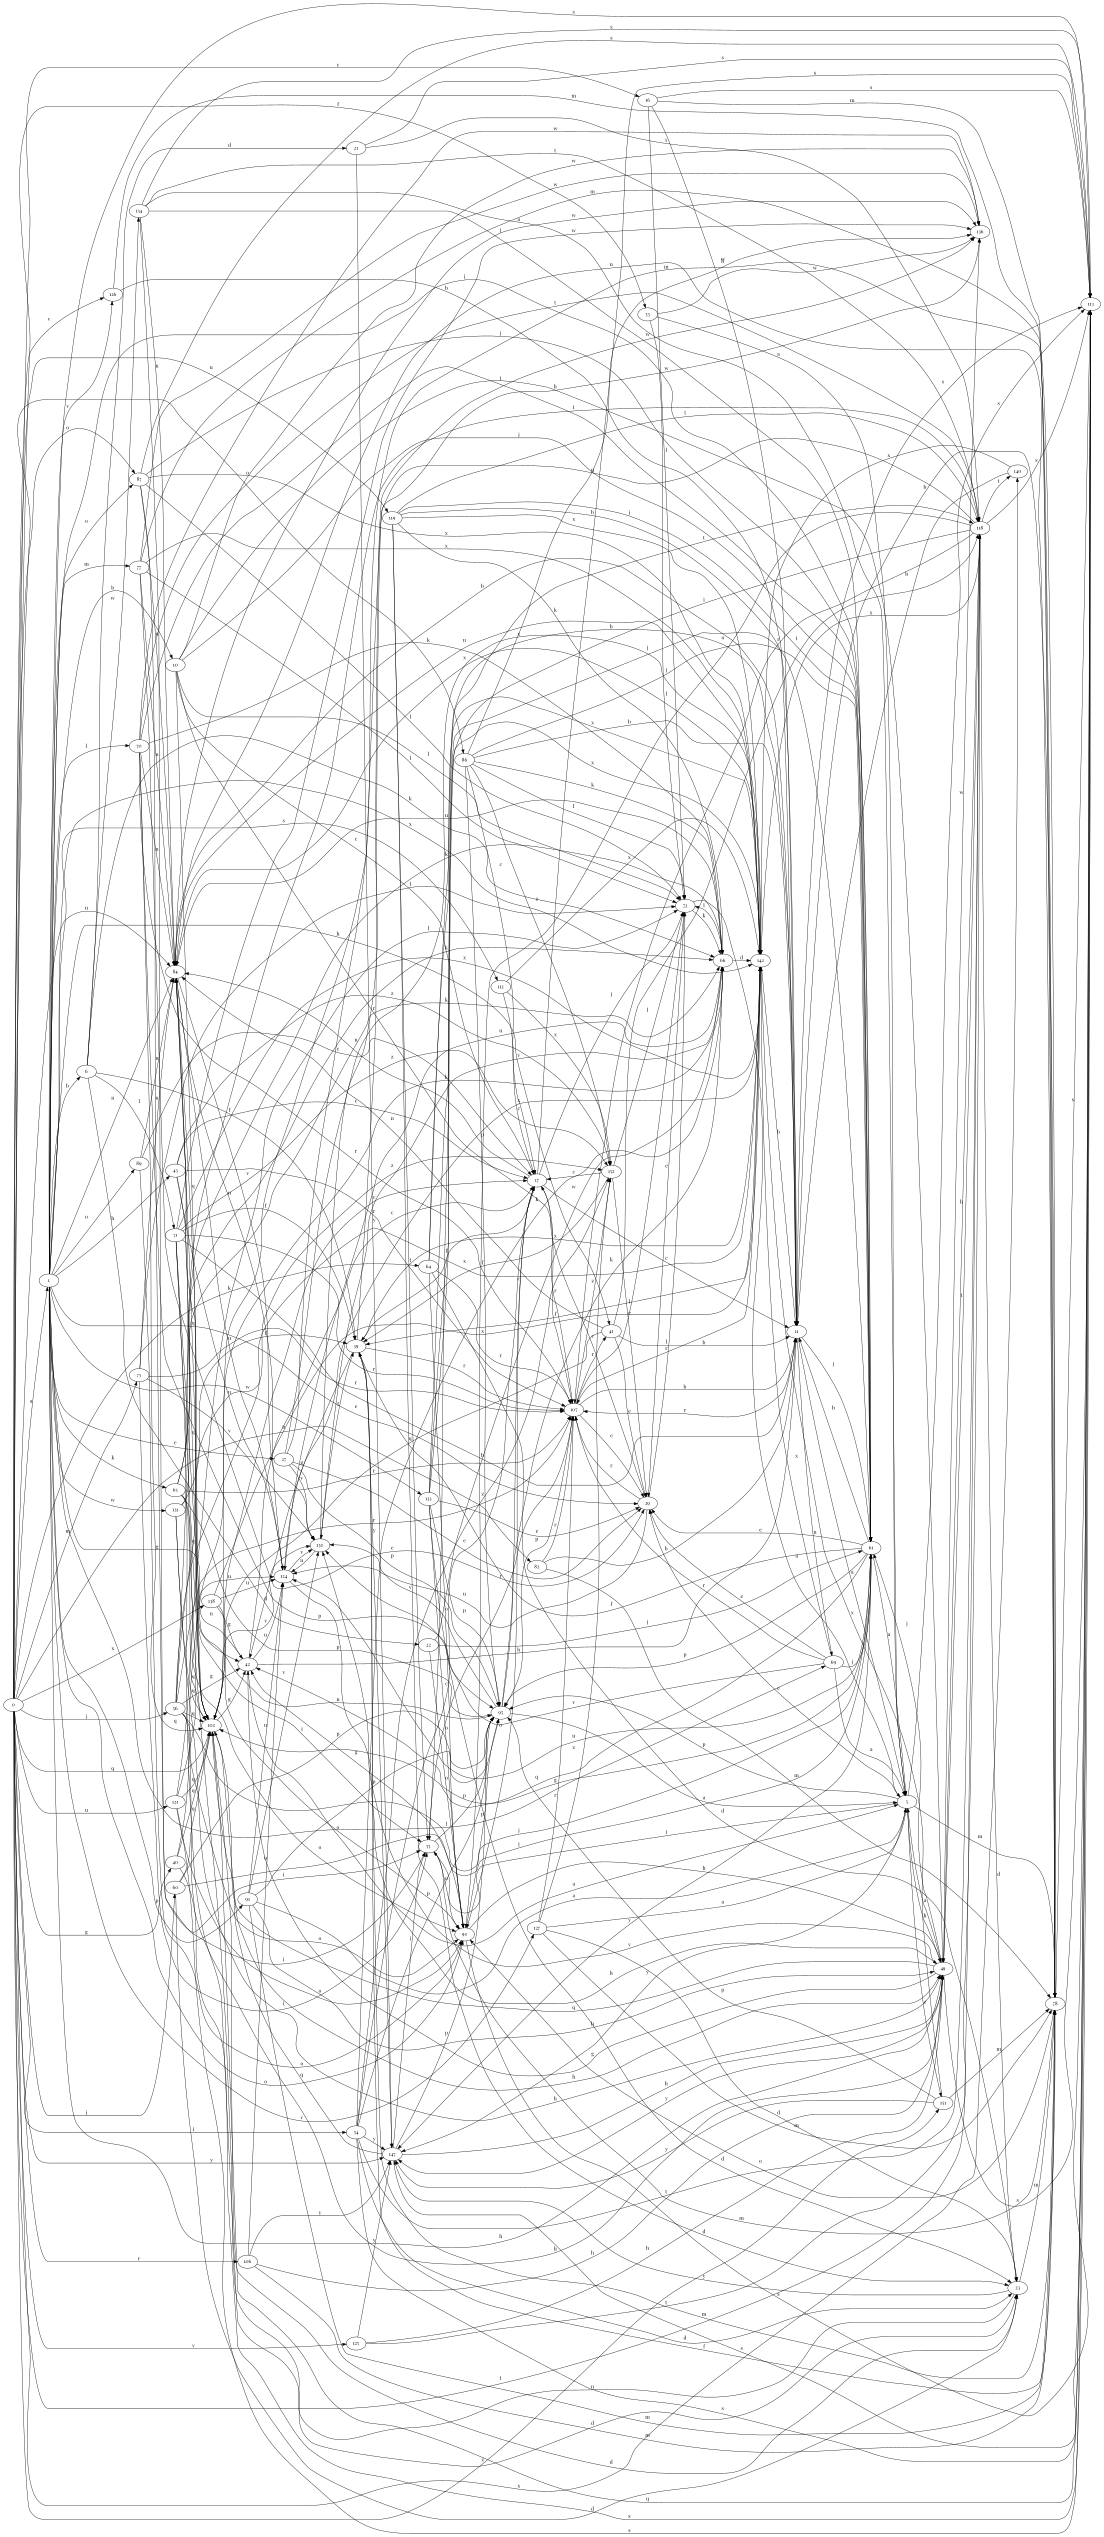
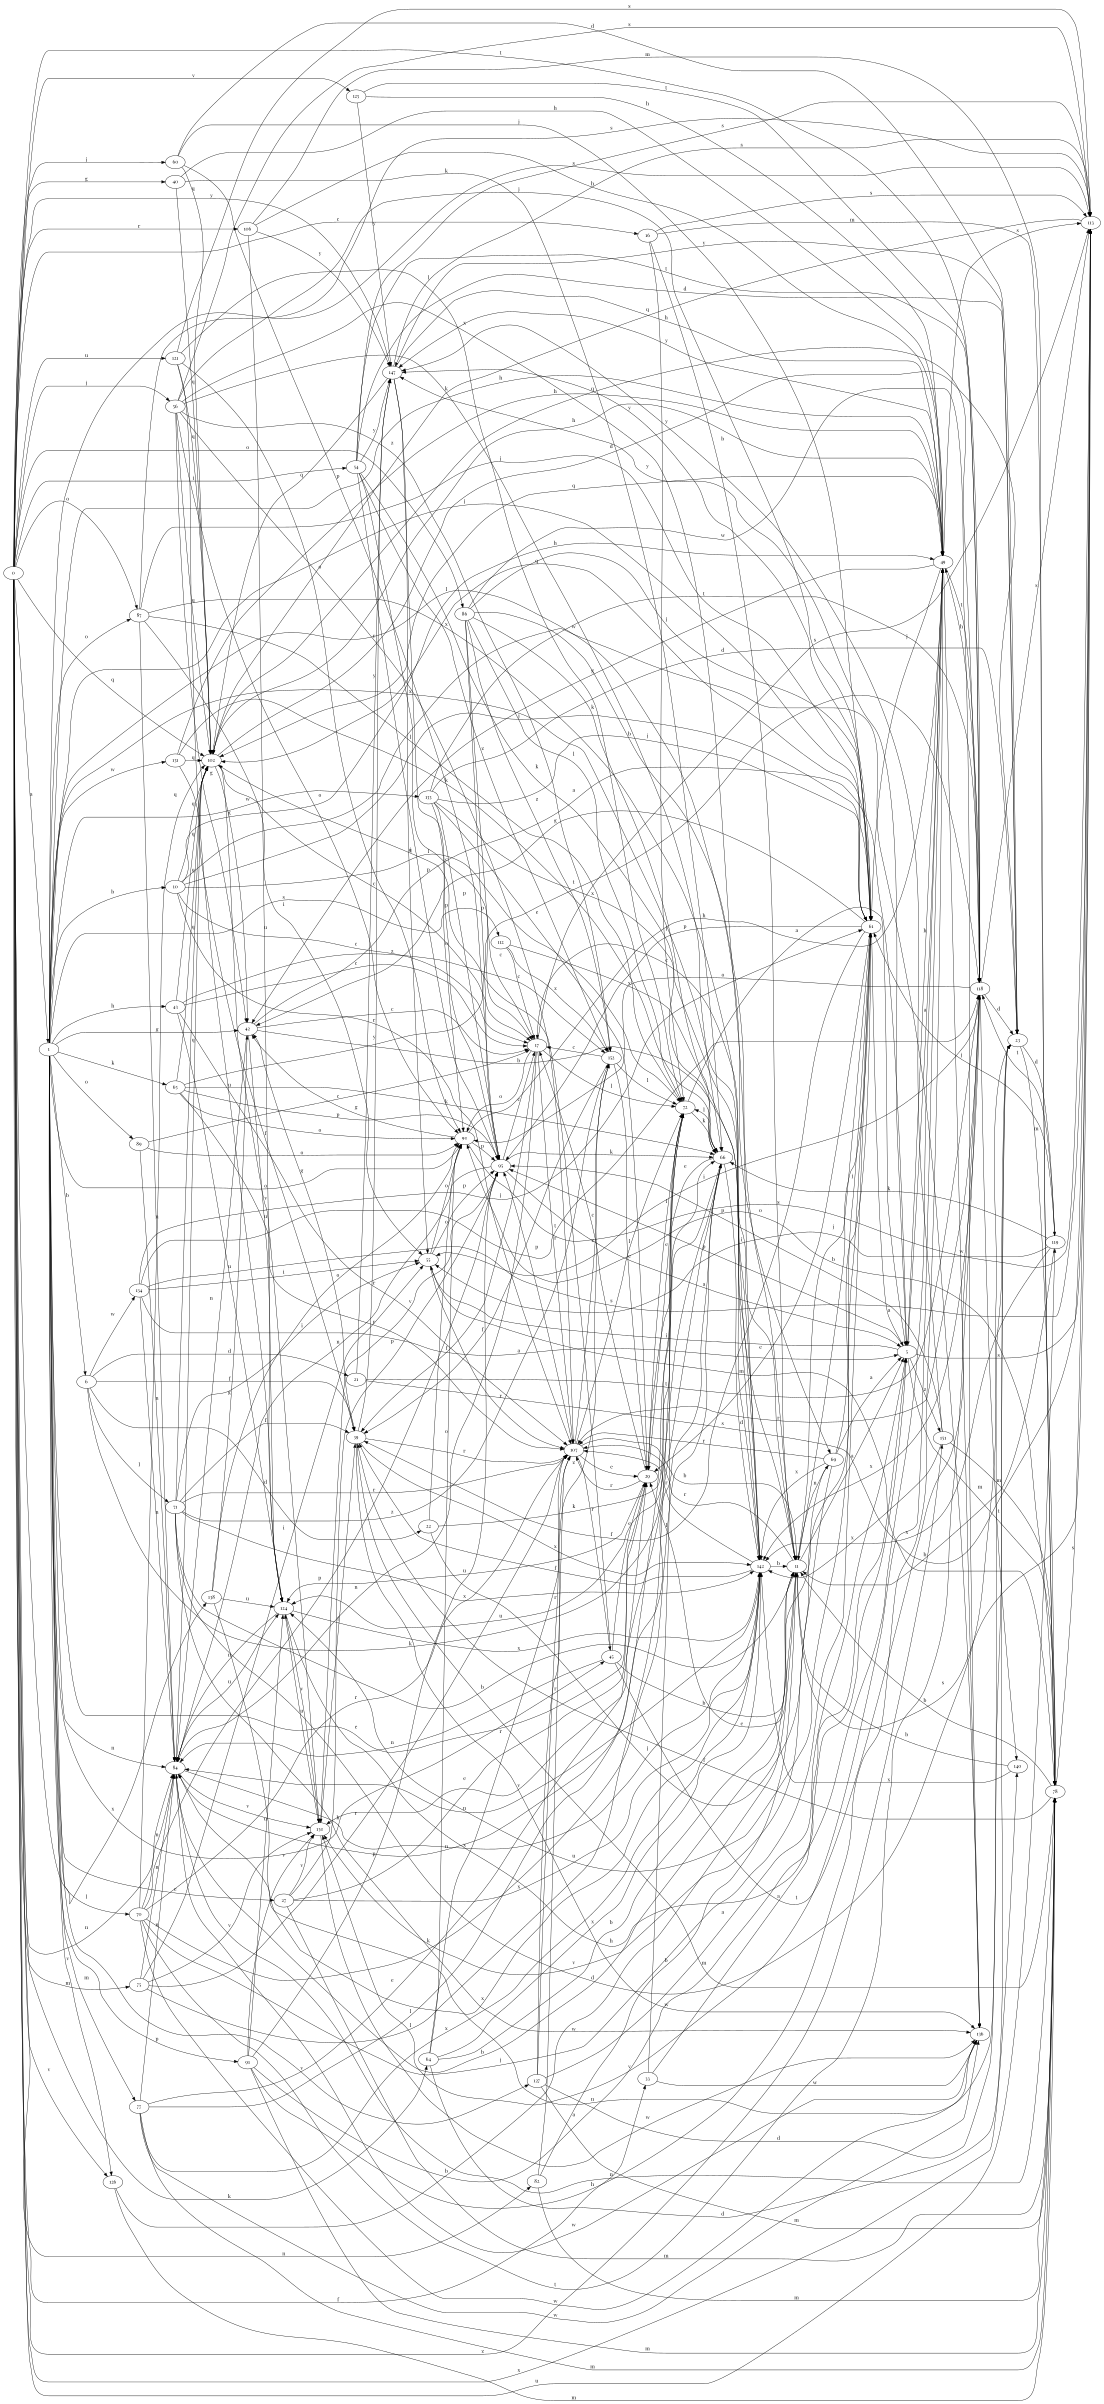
(574, 1187) -> (574, 1507)
(656, 1256) -> (723, 1040)
(611, 1331) -> (611, 1657)
(412, 1598) -> (1048, 1137)
(756, 1671) -> (669, 1305)
